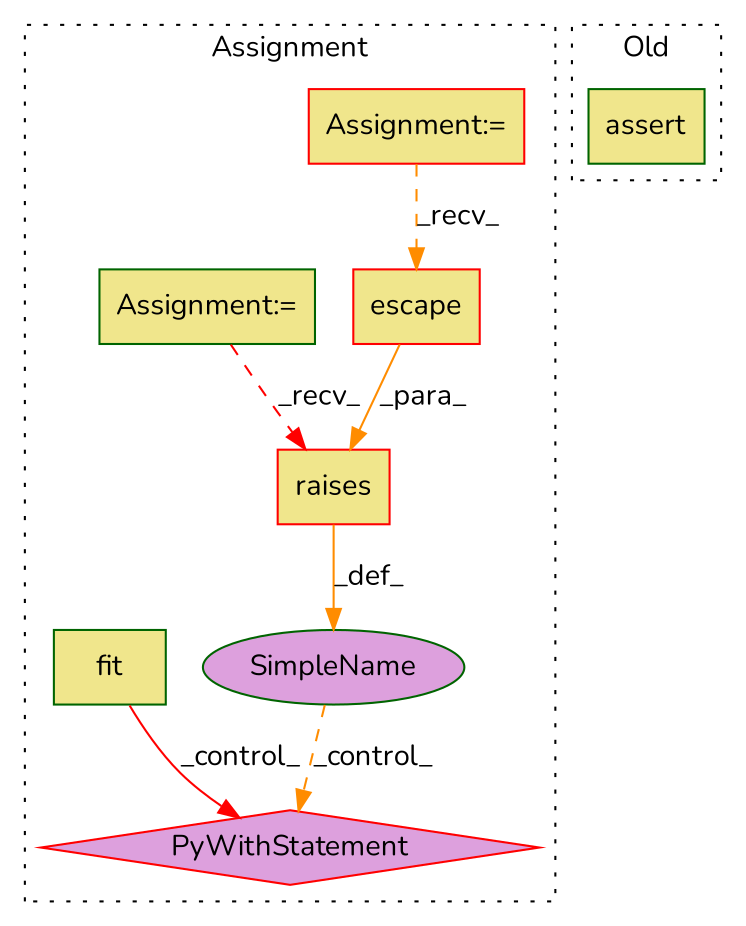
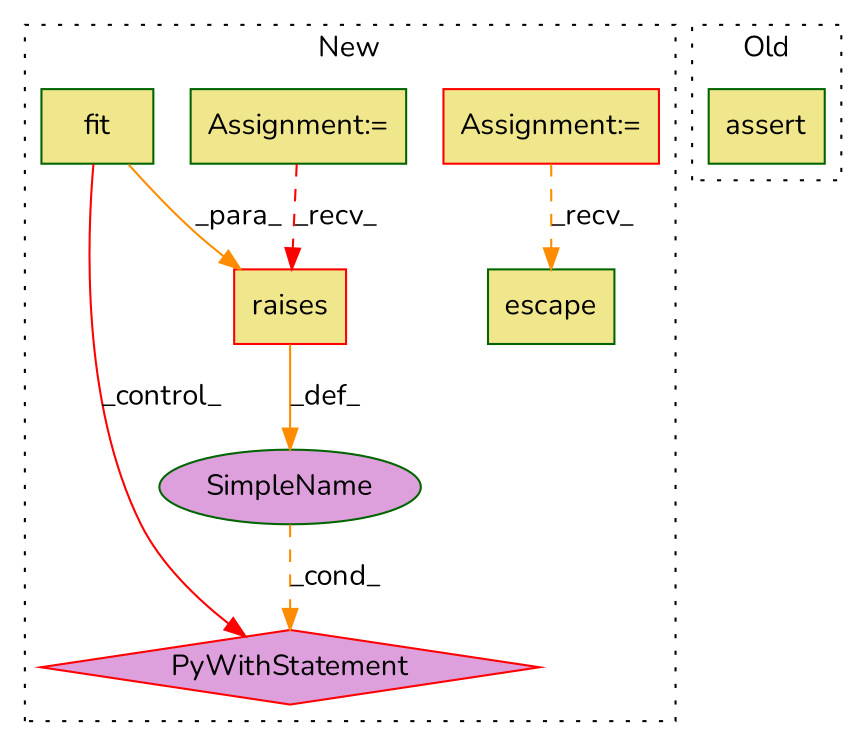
(290, 49) -> (350, 49)
(417, 307) -> (551, 307)
(380, 387) -> (174, 213)
(373, 757) -> (336, 577)
